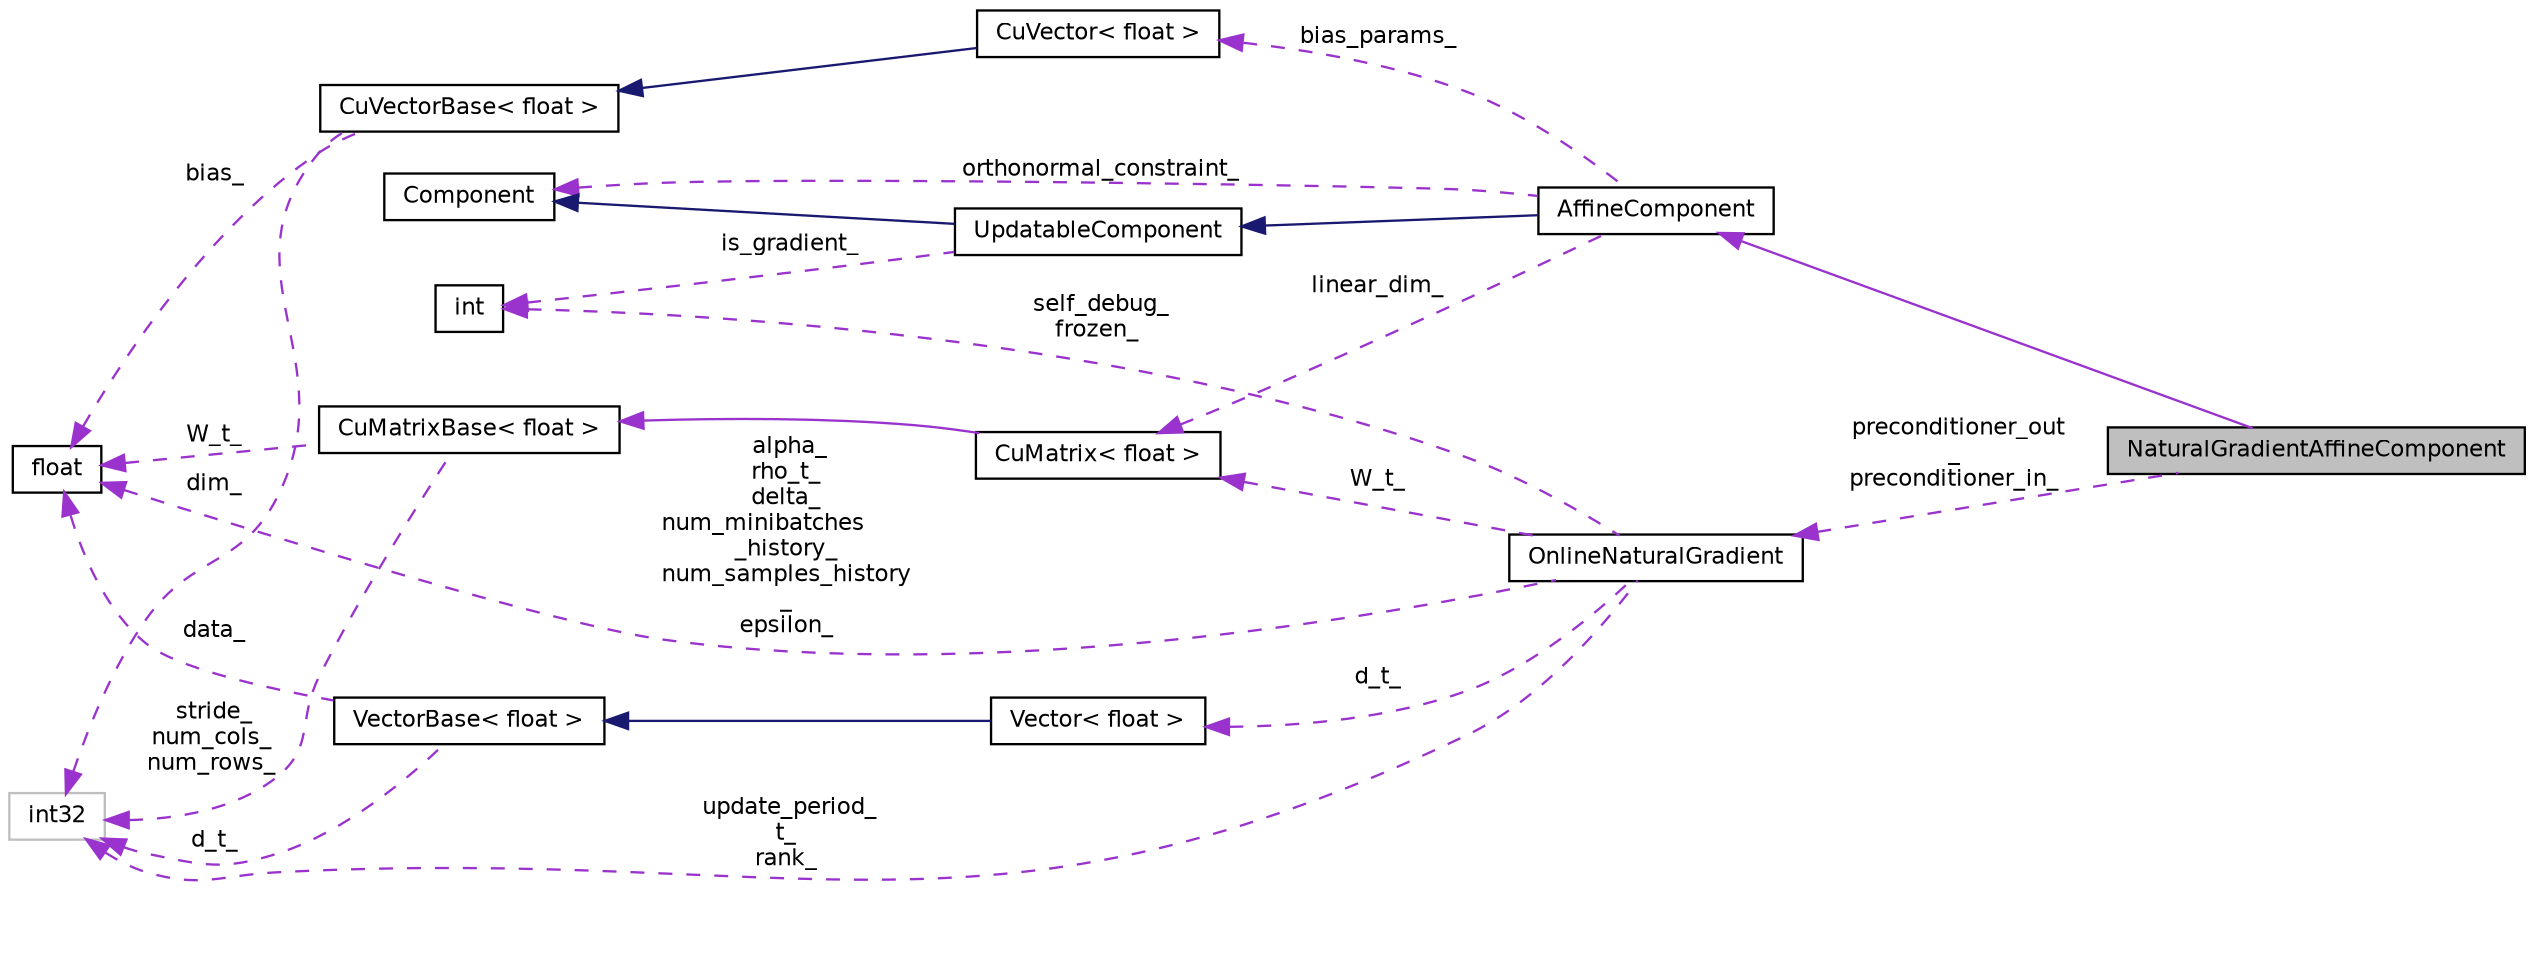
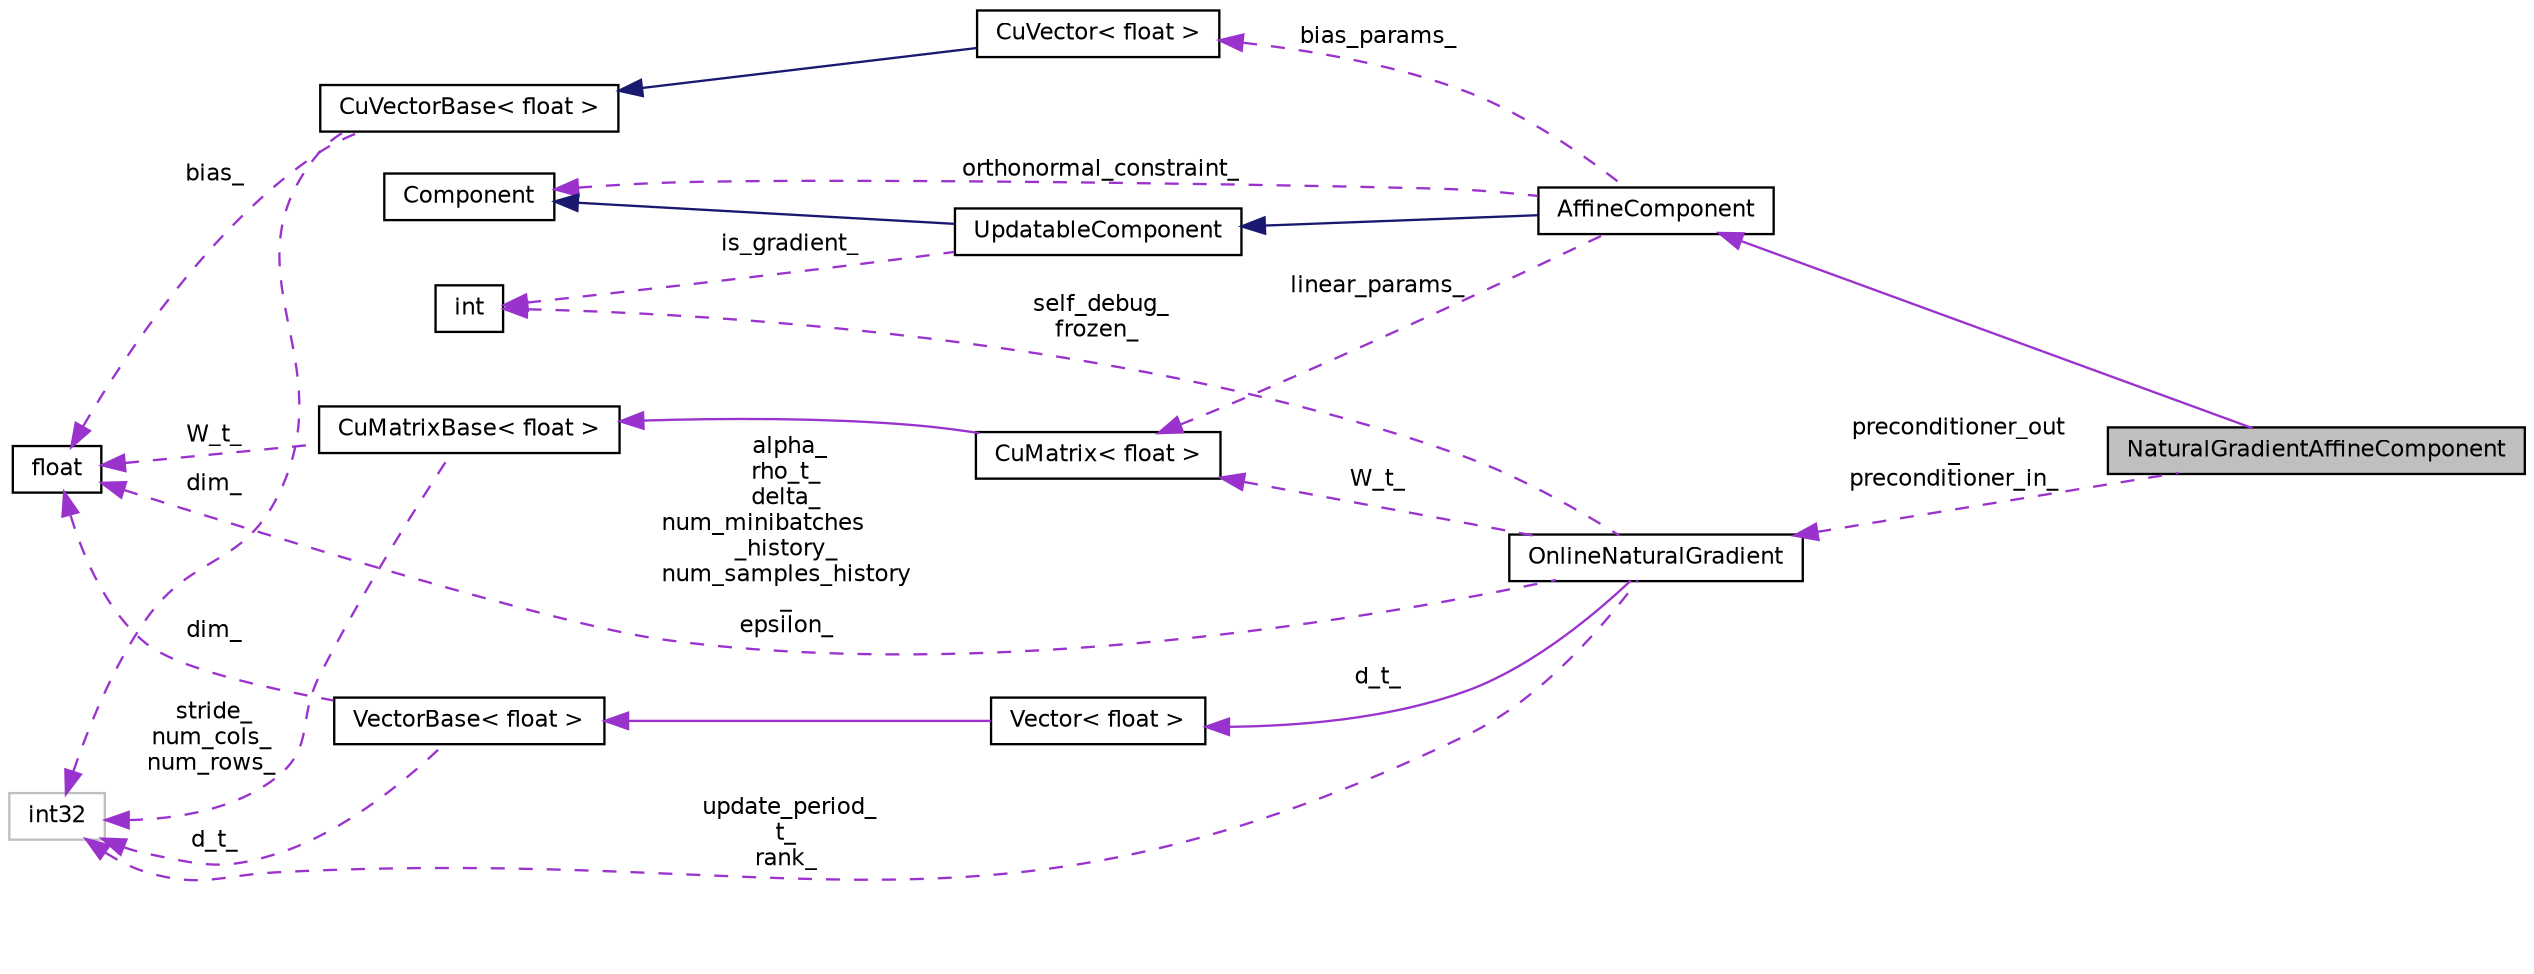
(1375, 286) -> (1375, 286)
(212, 631) -> (212, 631)
(1447, 697) -> (1447, 697)
(810, 721) -> (810, 721)
